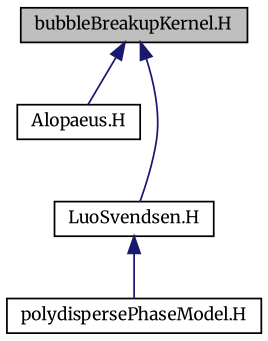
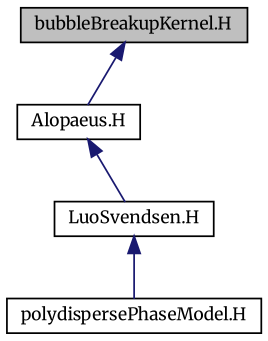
(157, 131) -> (111, 178)
